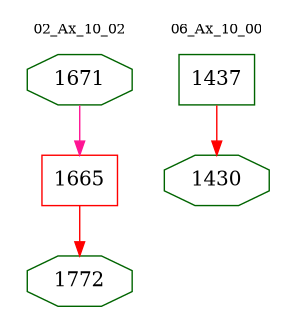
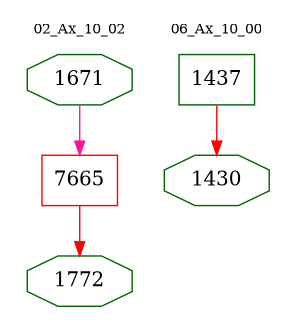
(80, 180) -> (80, 180)
